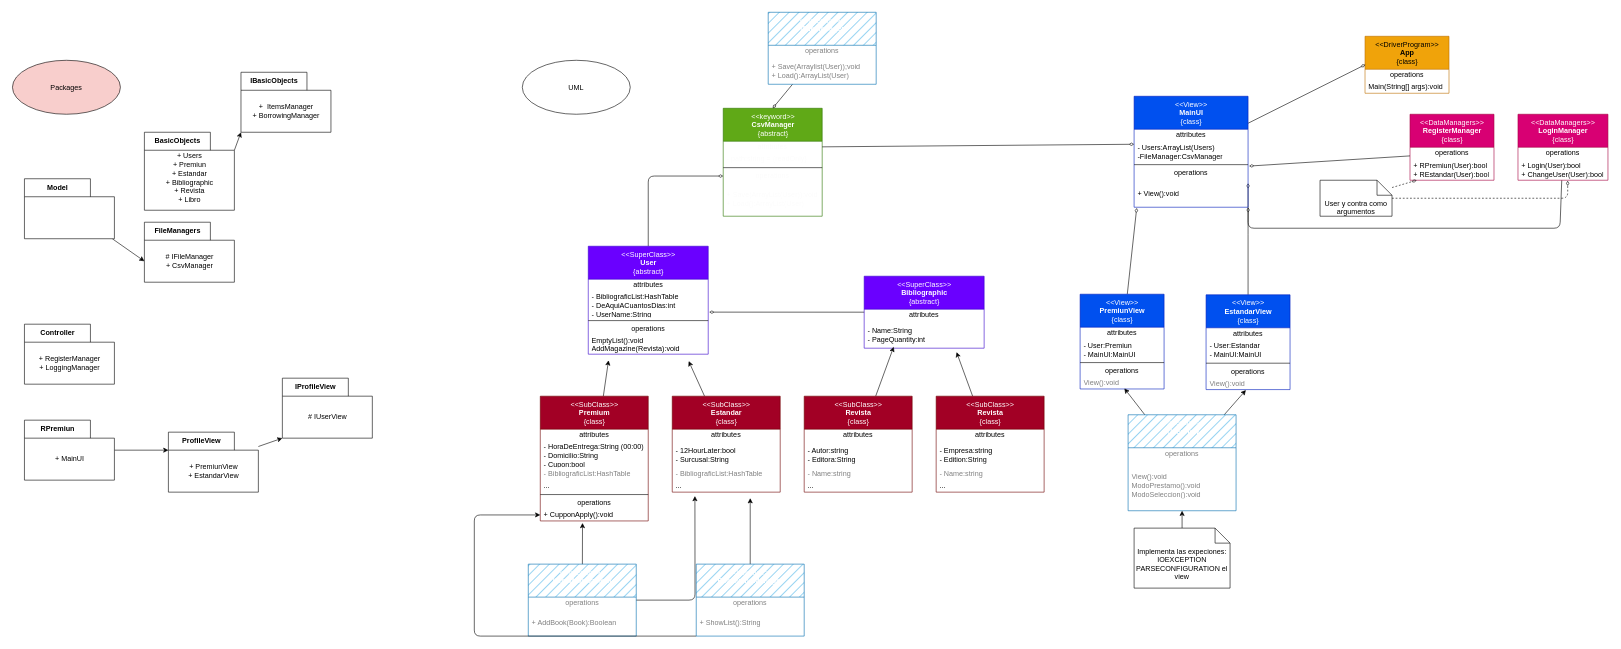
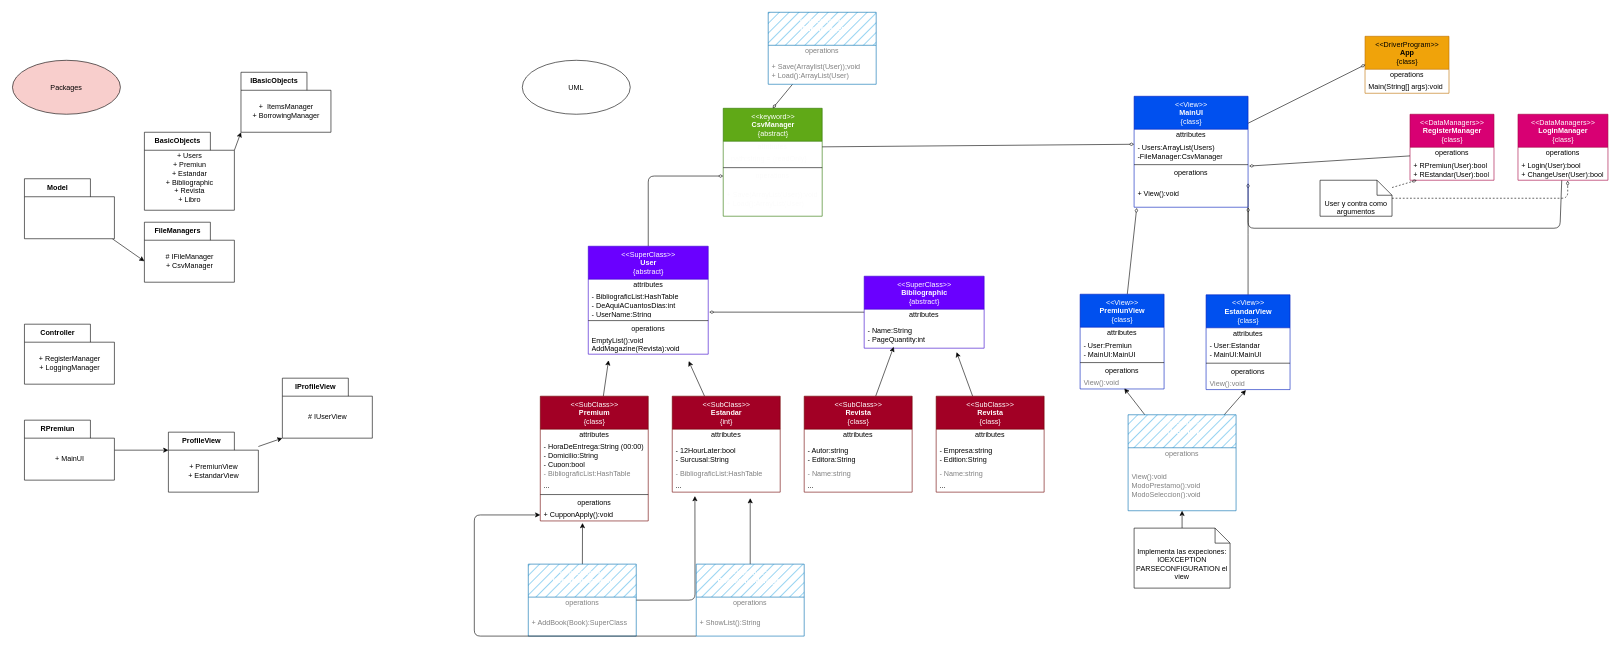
(727, 413) -> (727, 413)
(575, 623) -> (582, 623)
